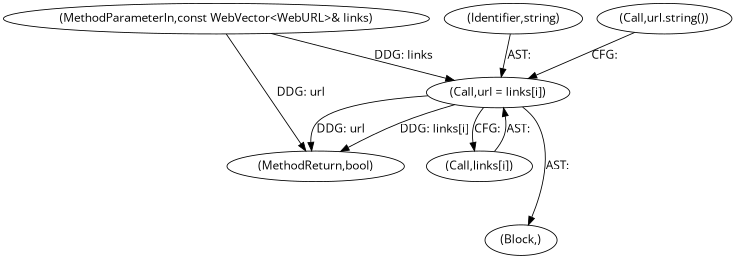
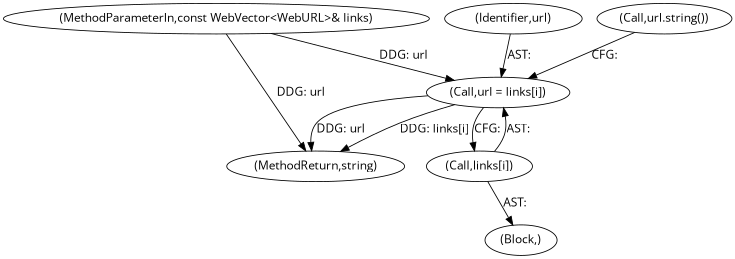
(513, 19) -> (513, 19)
(404, 56) -> (404, 56)
(545, 159) -> (498, 199)
(316, 166) -> (316, 166)
